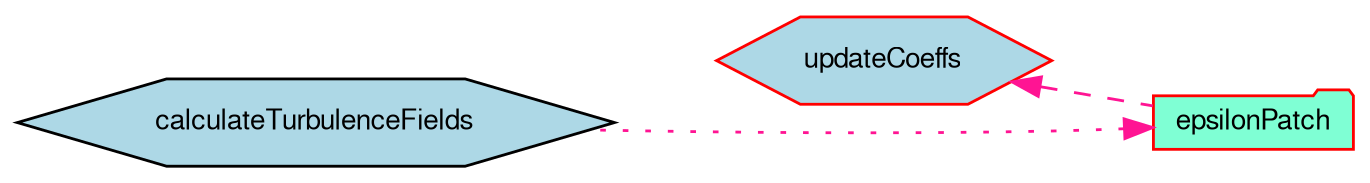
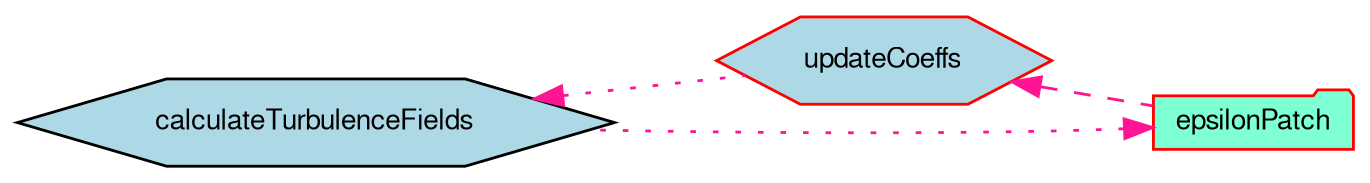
none -> (654, 86)
